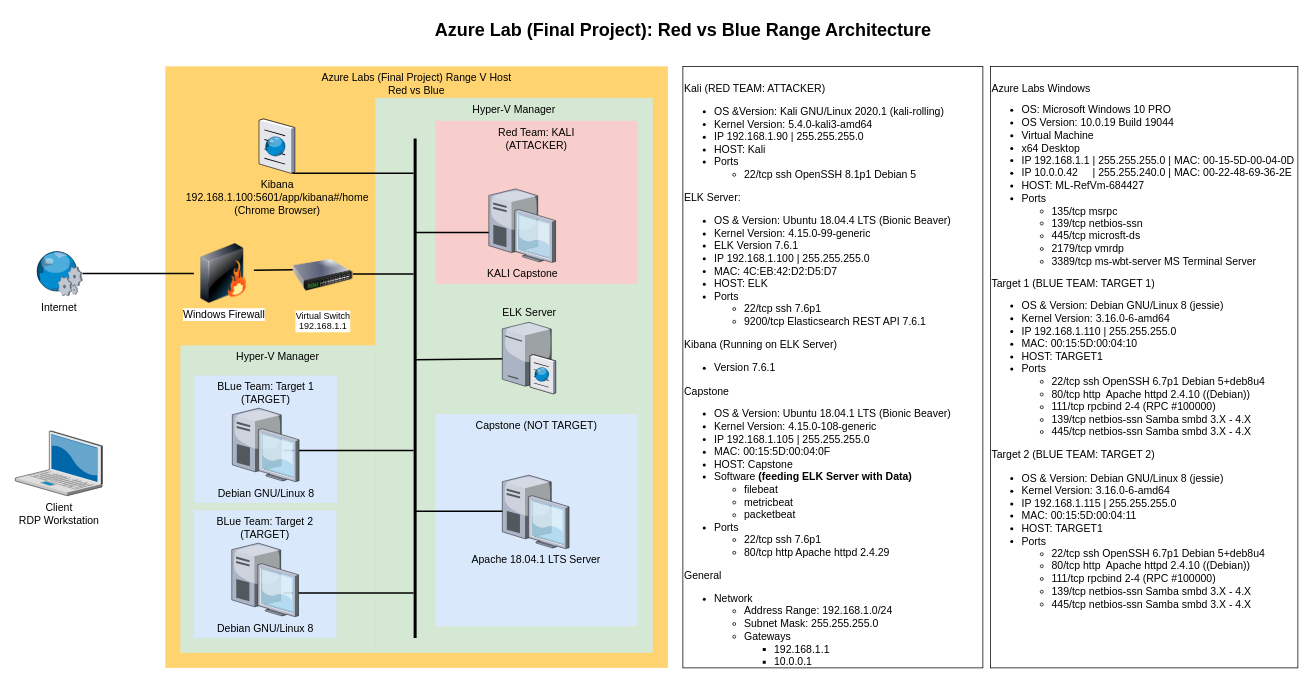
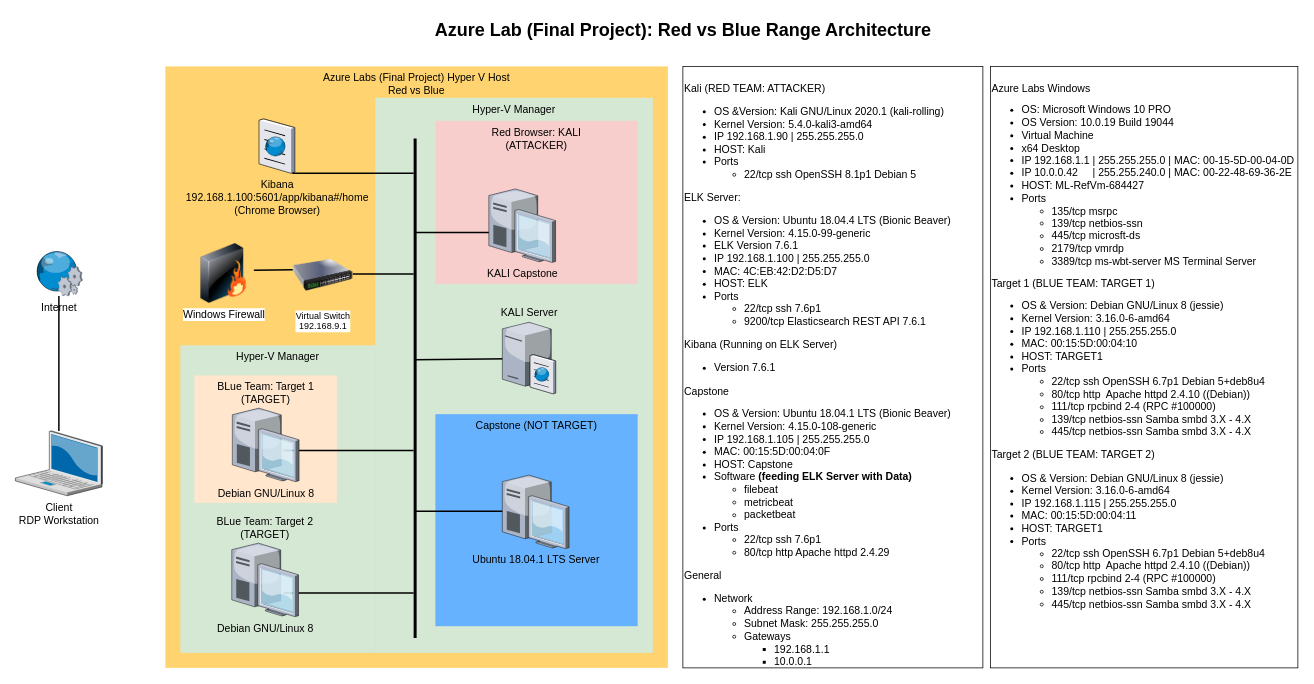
(417, 84) -> (417, 84)
(537, 139) -> (537, 139)
(138, 273) -> none
(530, 312) -> (530, 312)
(323, 322) -> (323, 322)
none -> (59, 364)
(266, 393) -> (266, 393)
(537, 426) -> (537, 426)
(265, 528) -> (265, 528)
(536, 560) -> (536, 560)
